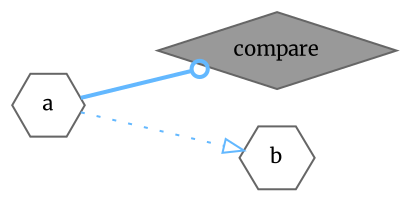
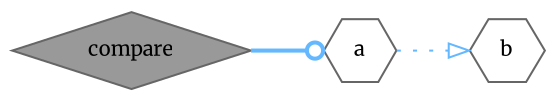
(136, 84) -> (279, 51)
